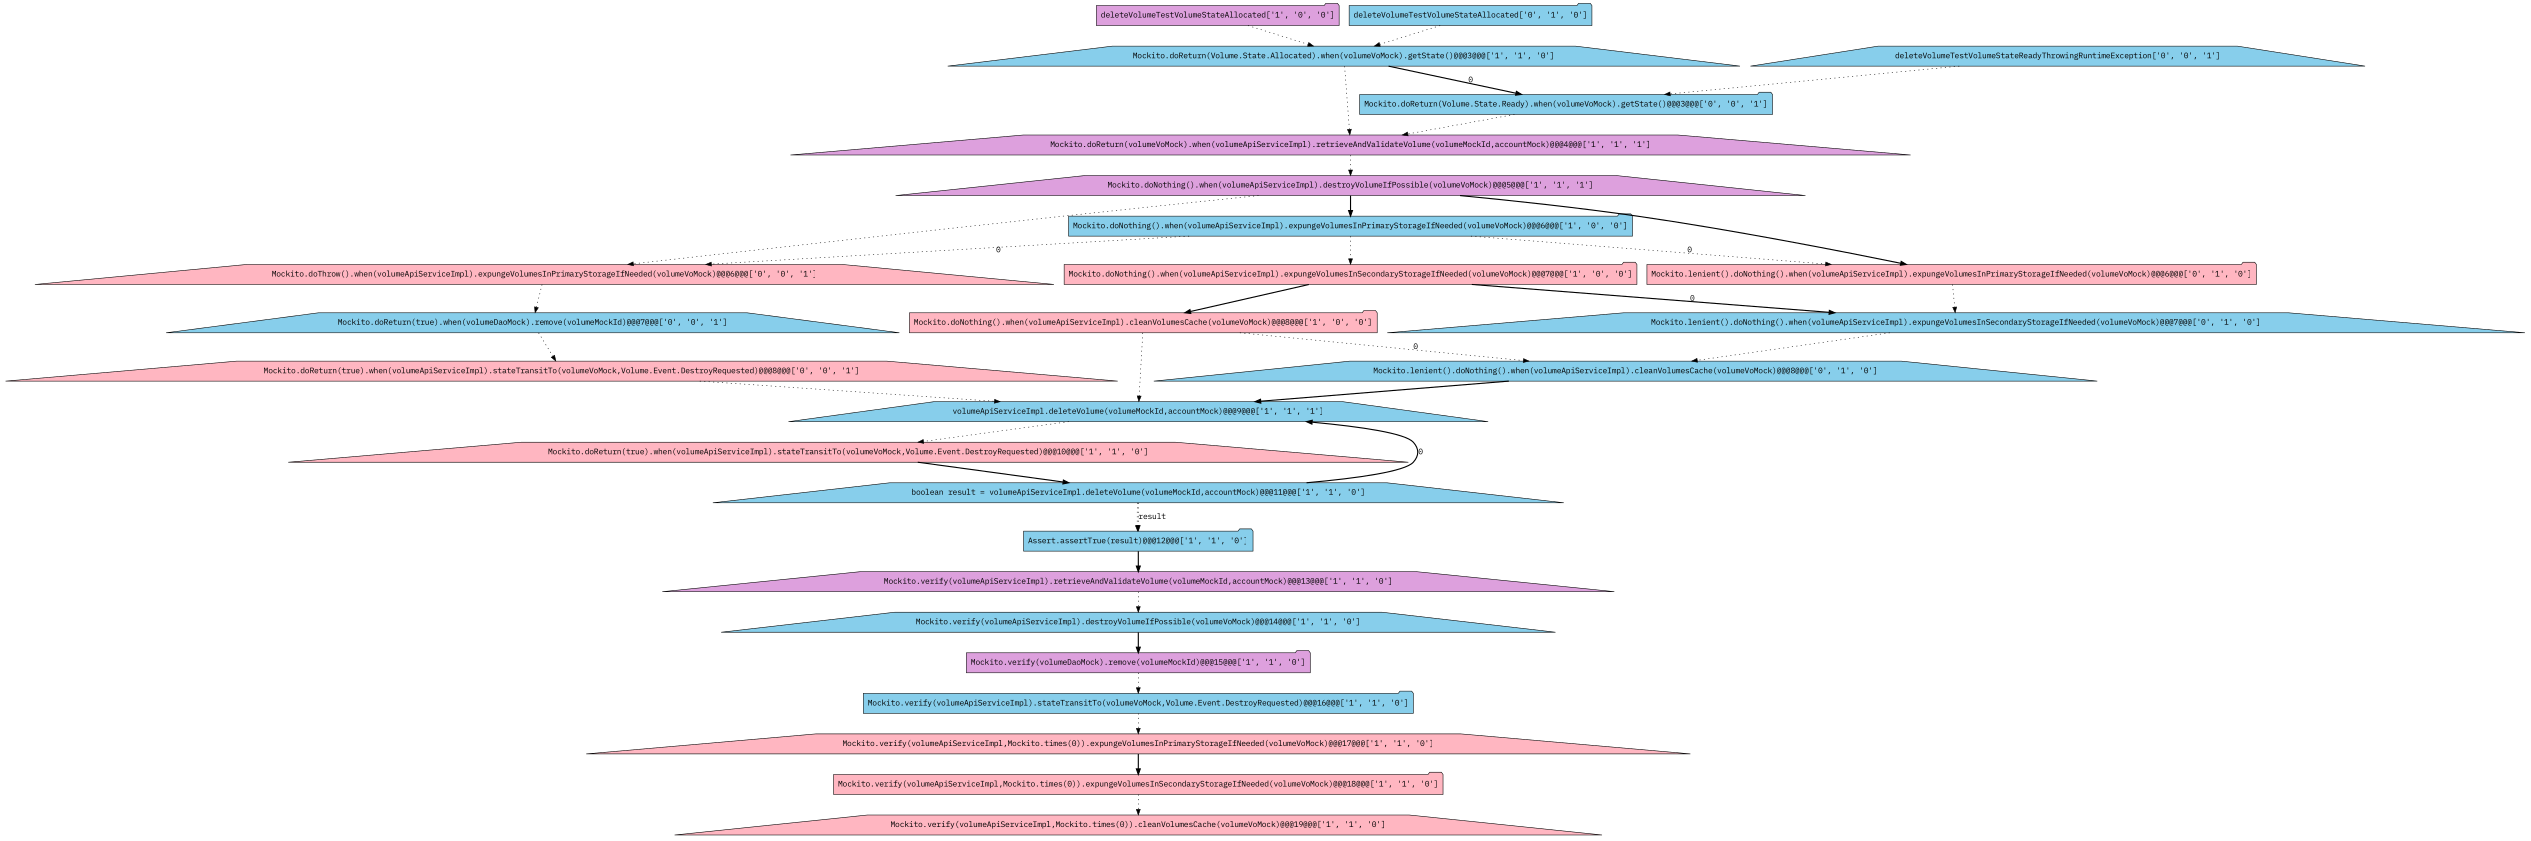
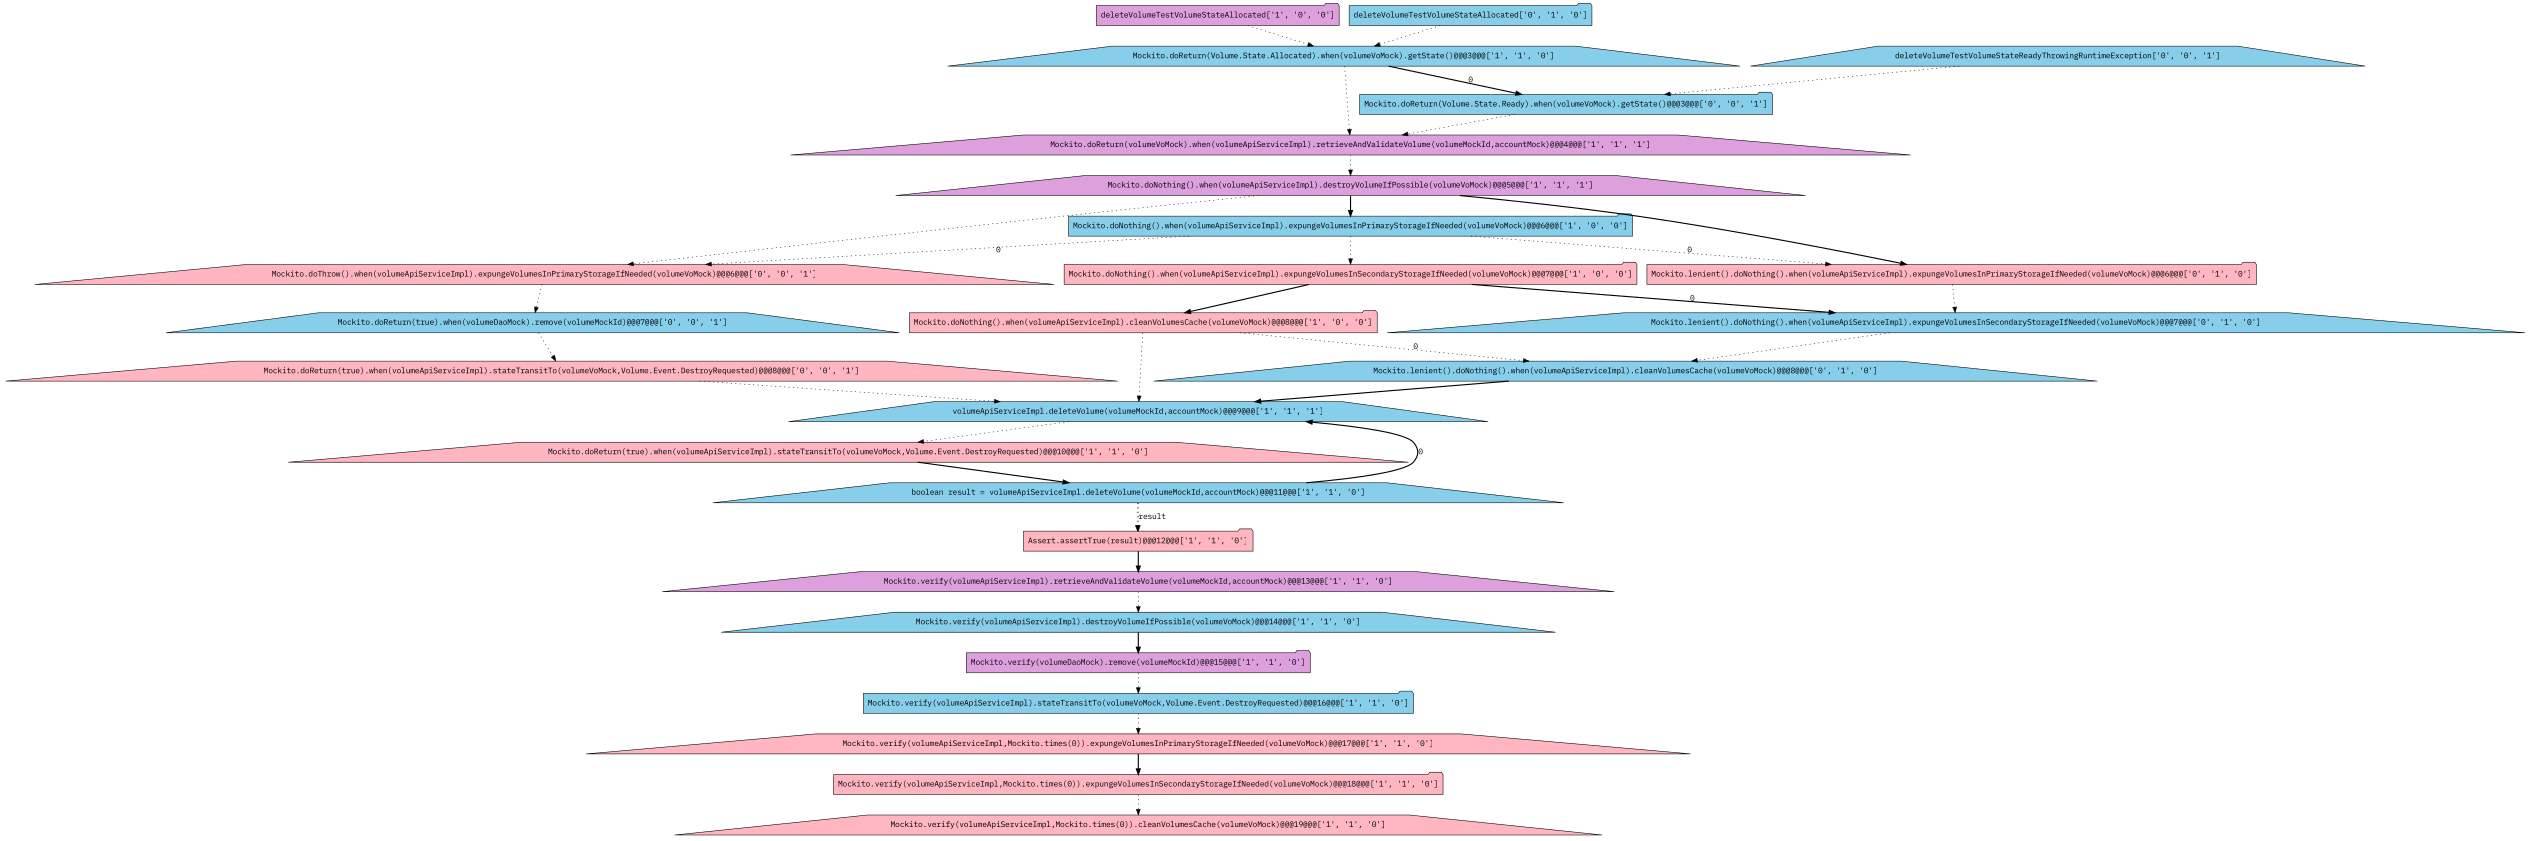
(1138, 541) -> (1138, 541)
